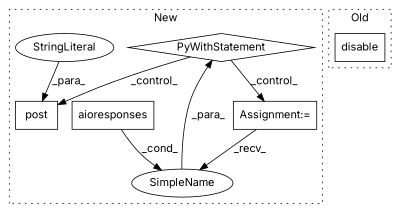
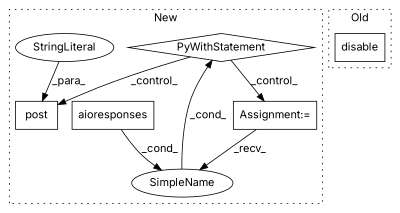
(208, 115) -> (208, 115)
